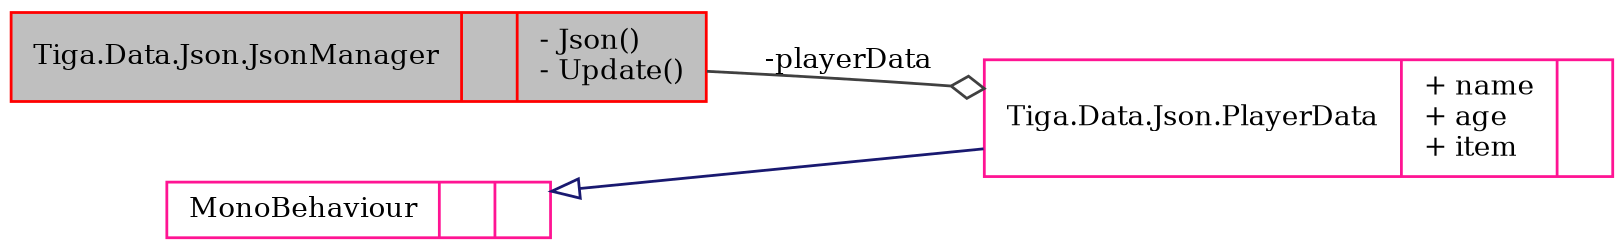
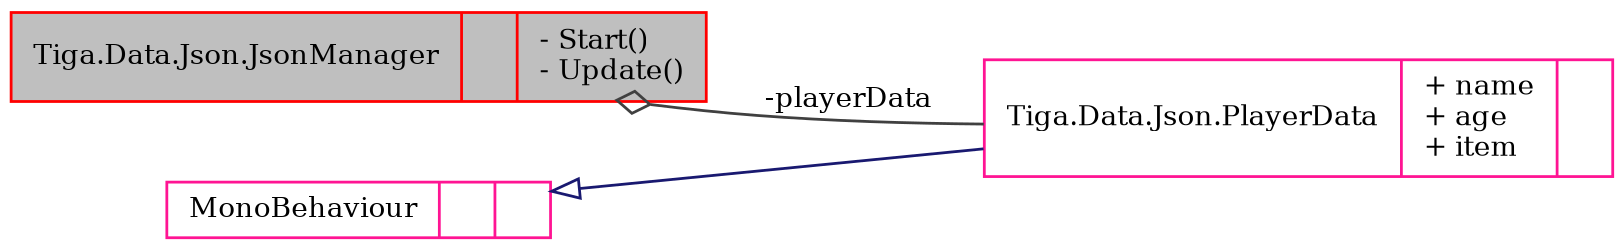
(591, 40) -> (595, 40)
(829, 78) -> (817, 119)
